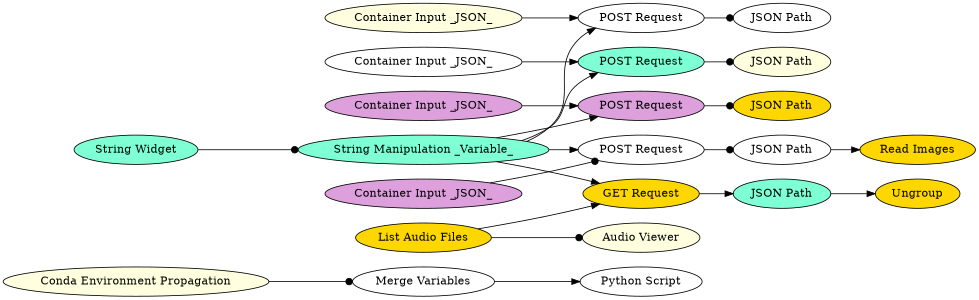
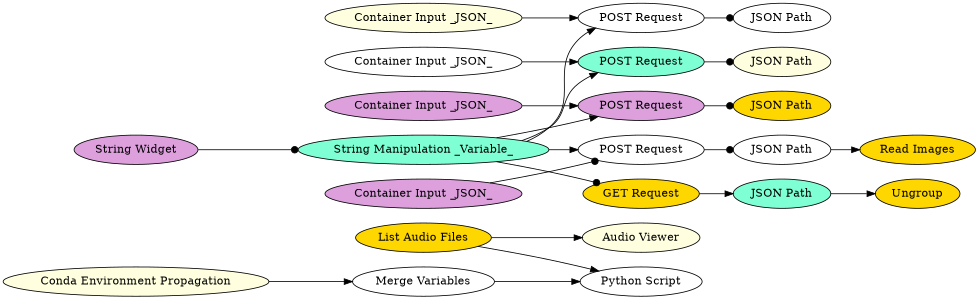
(136, 150) -> (136, 150)
(535, 169) -> (535, 169)
(535, 218) -> (534, 257)
(534, 238) -> (534, 238)
(307, 282) -> (307, 282)
